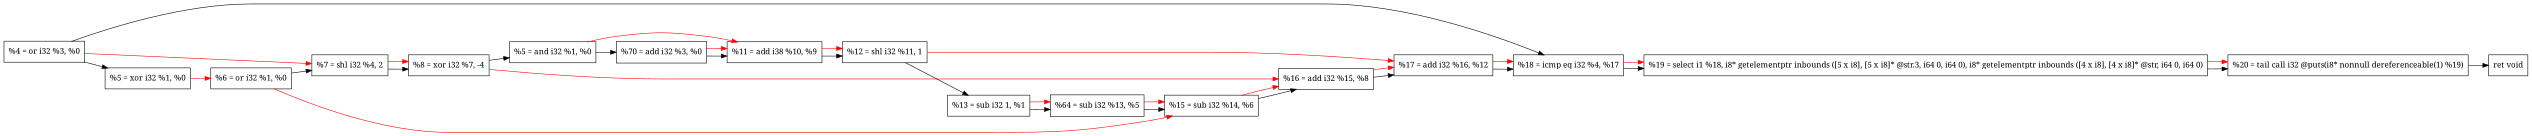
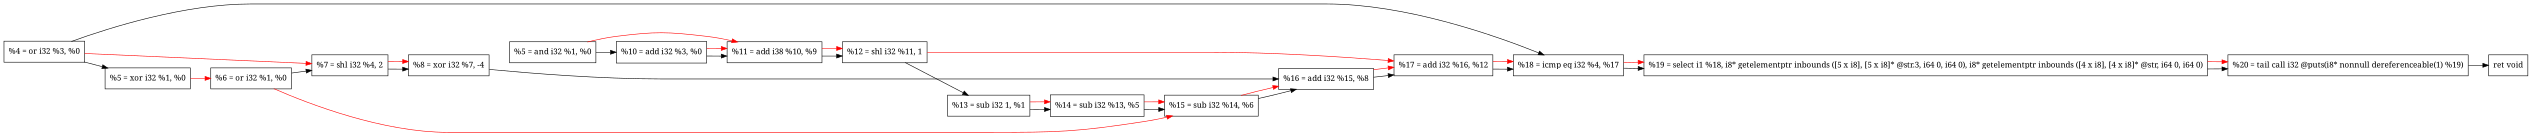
(662, 52) -> (662, 52)
(496, 59) -> none
(881, 79) -> (881, 79)
(1097, 106) -> (1097, 106)
